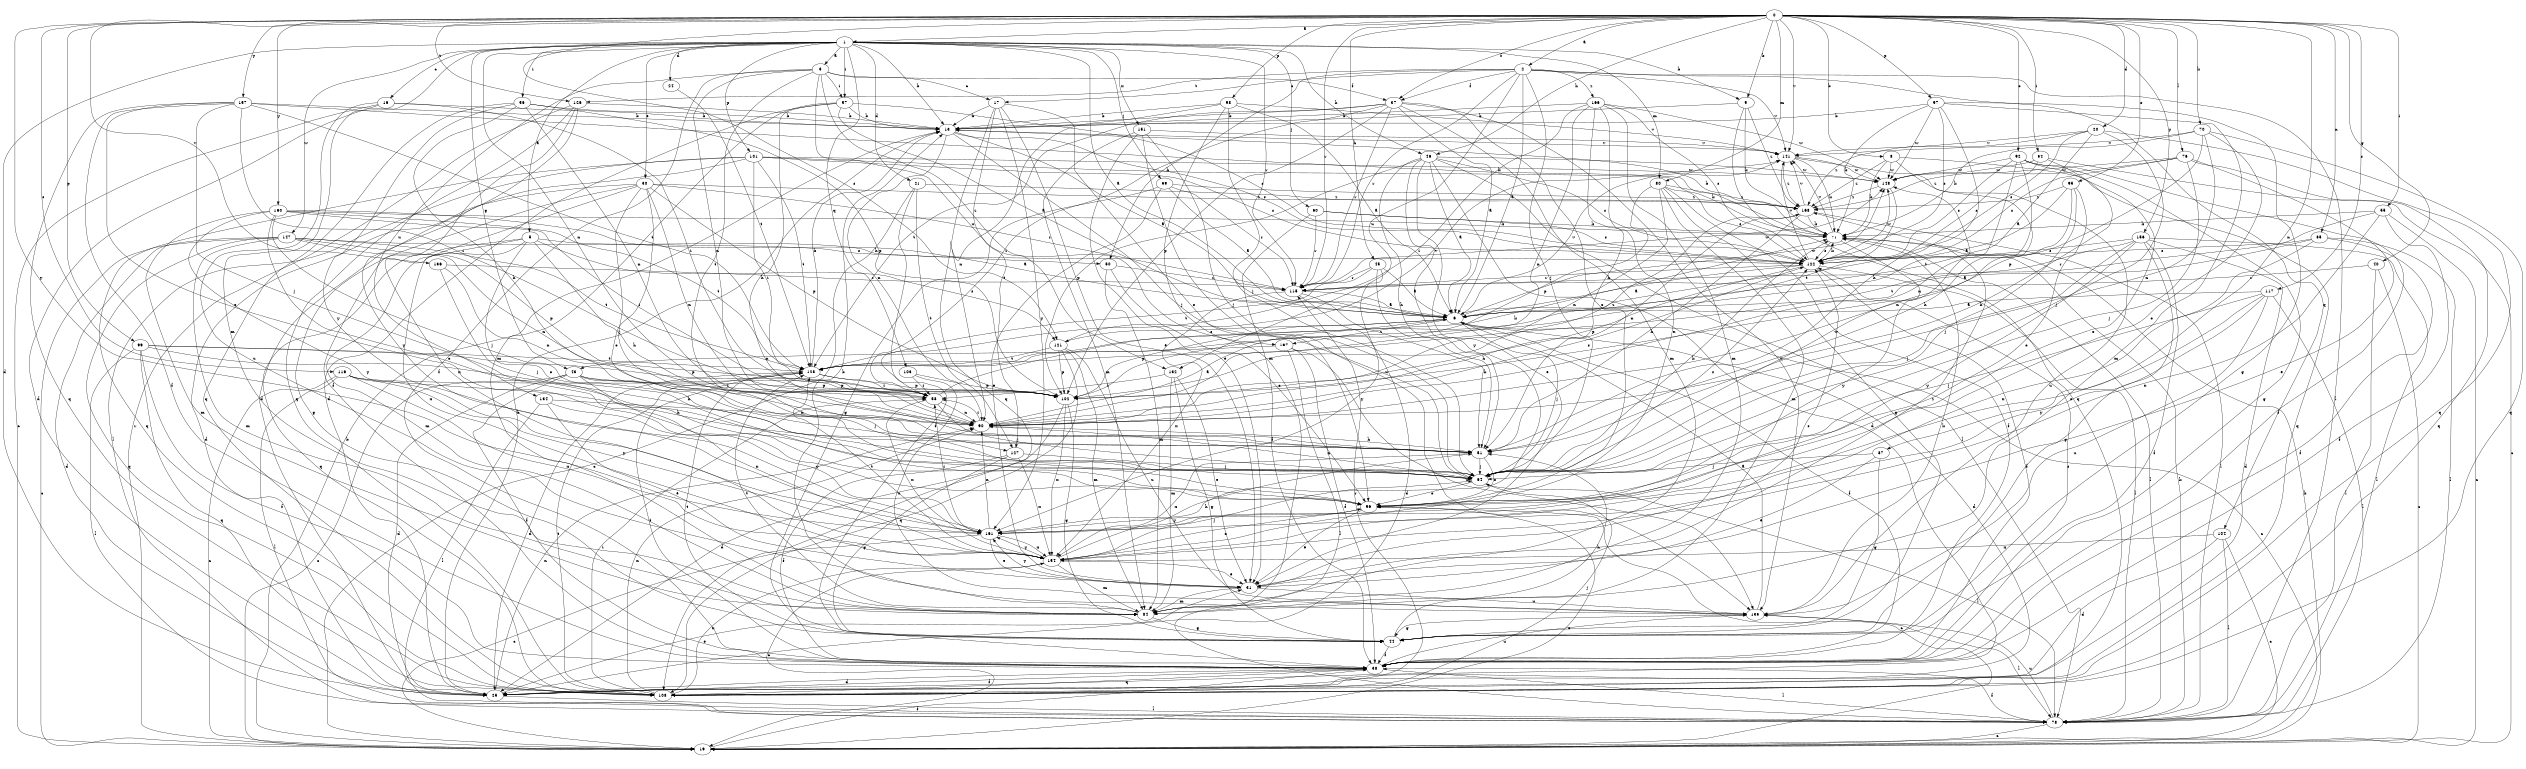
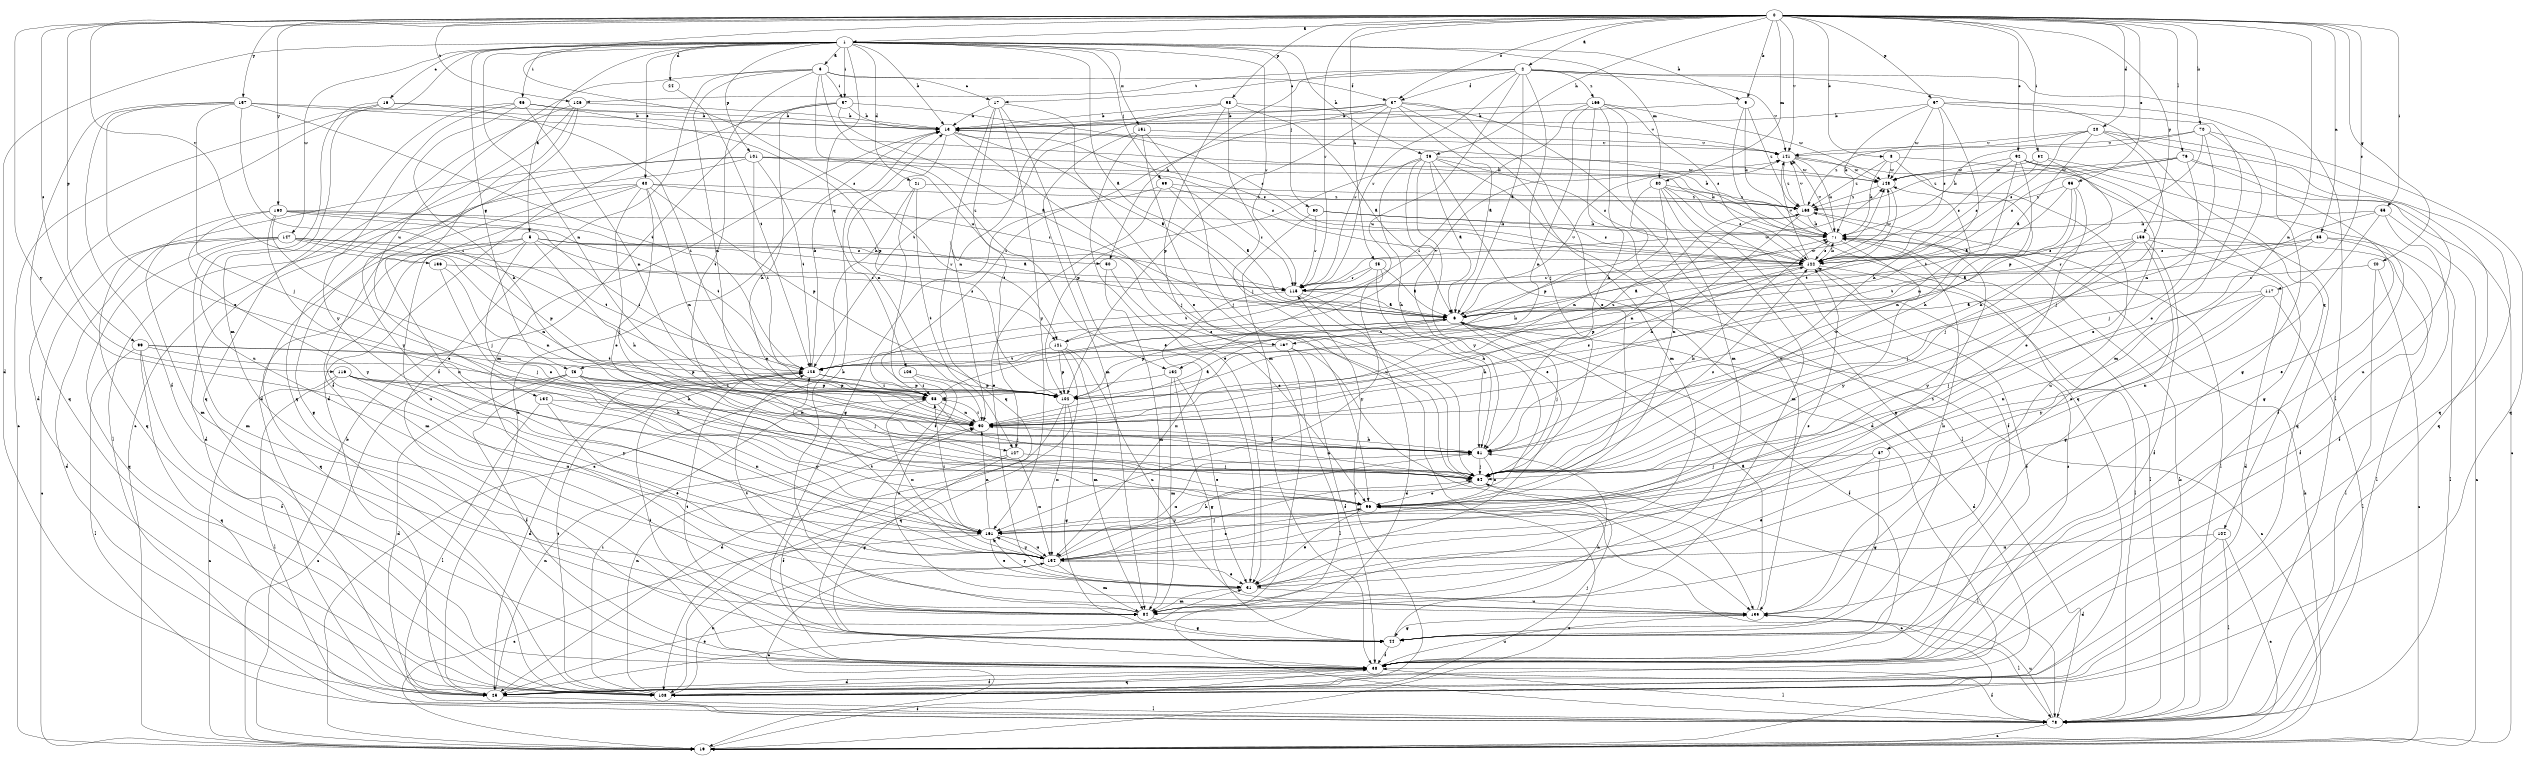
(1199, 278) -> (910, 267)
(135, 426) -> (135, 426)
(2032, 477) -> (2316, 409)
